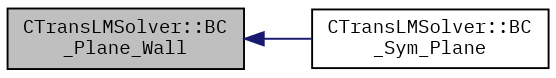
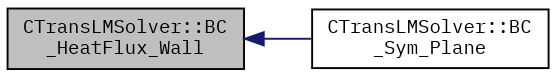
(126, 39) -> (126, 39)
